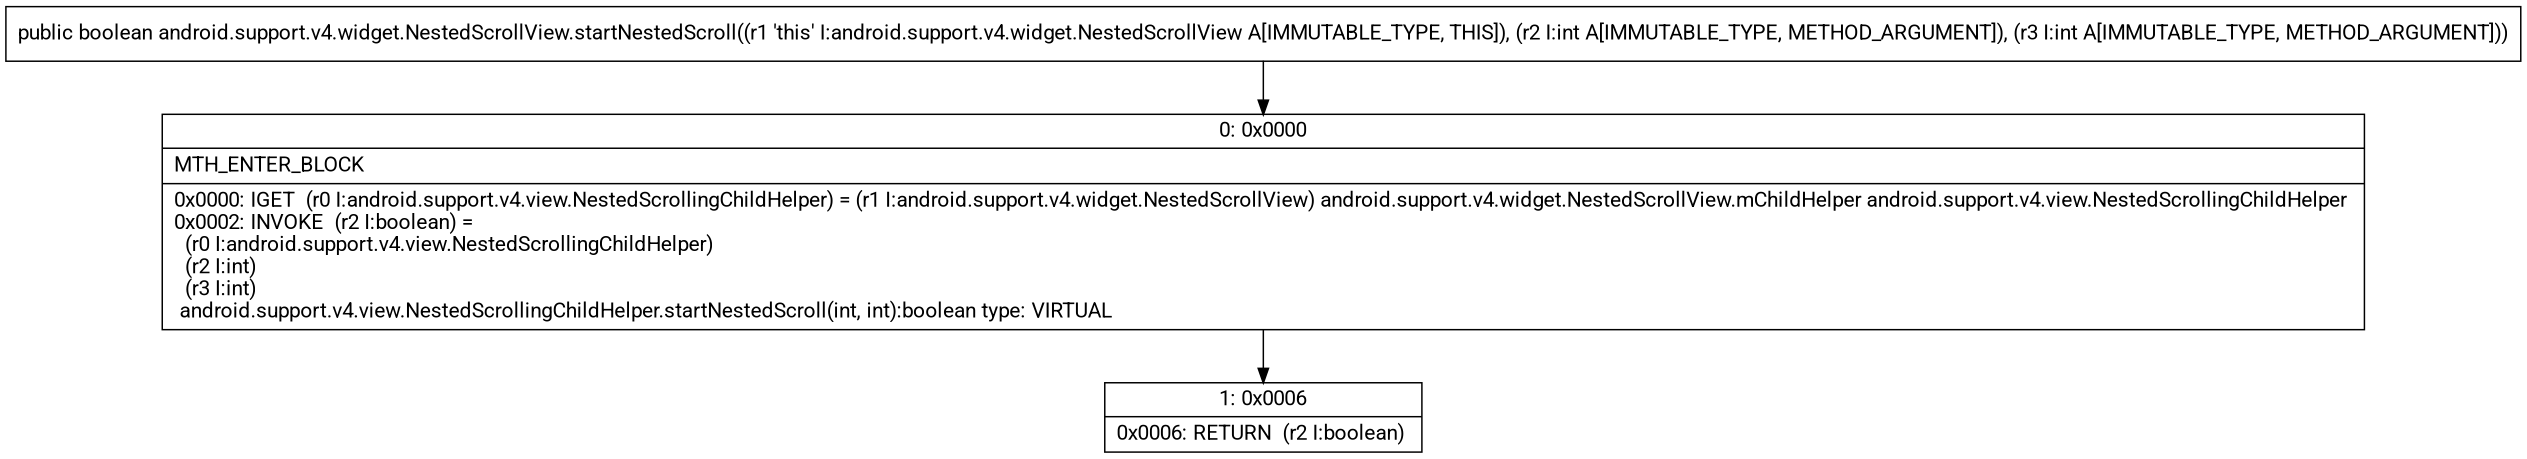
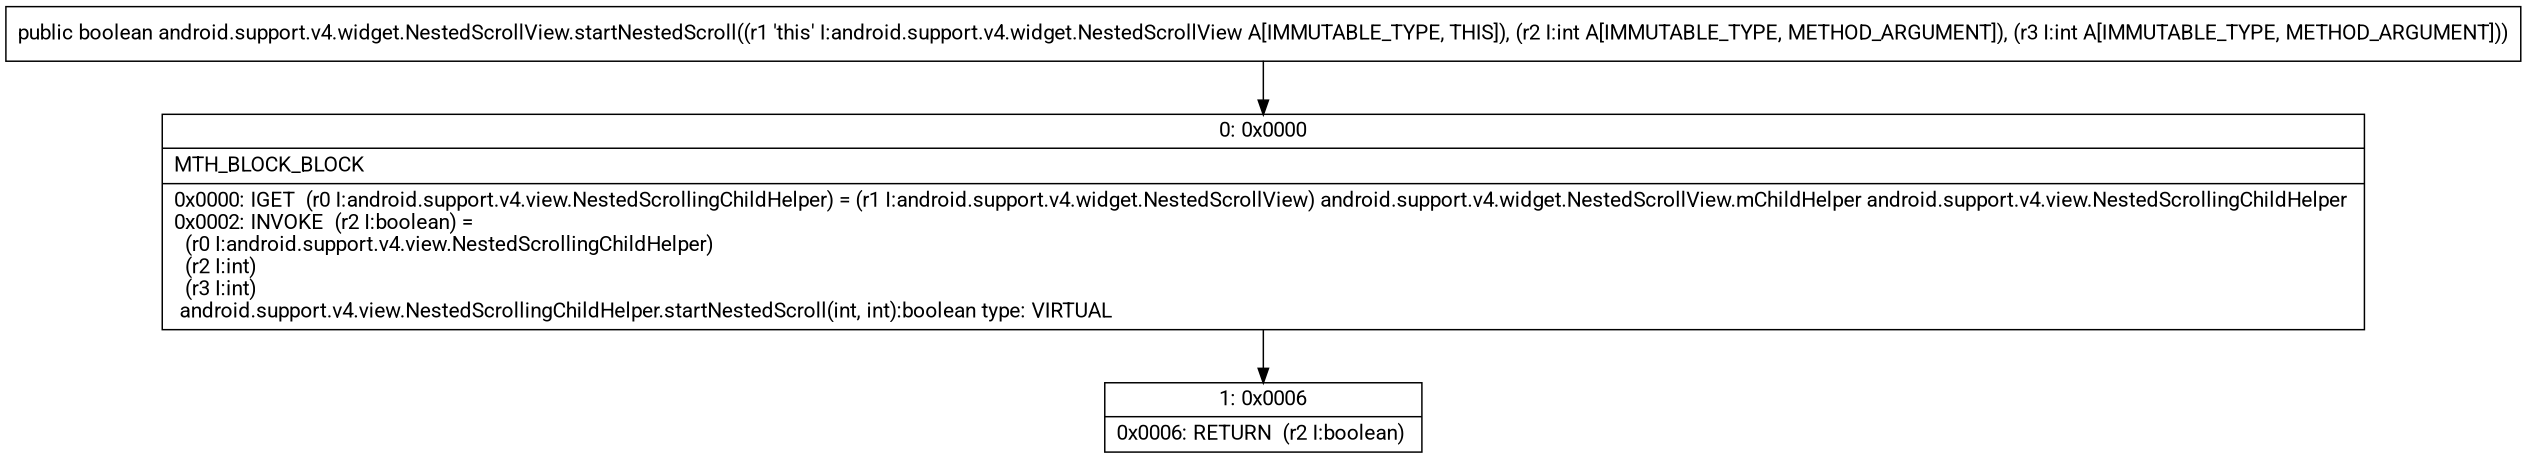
(270, 165) -> (270, 165)
